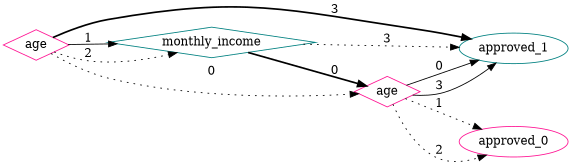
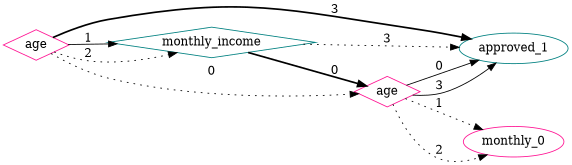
(514, 142) -> (514, 142)
